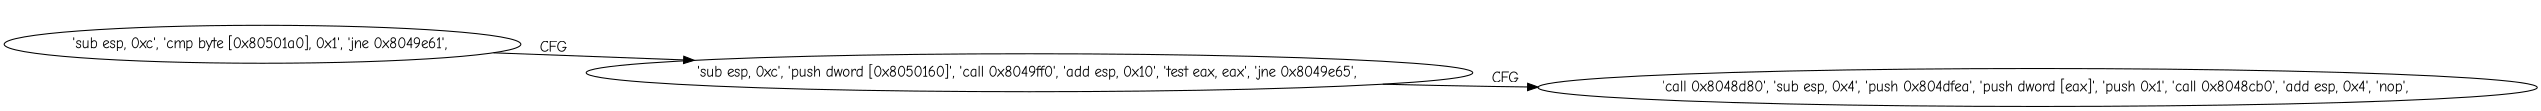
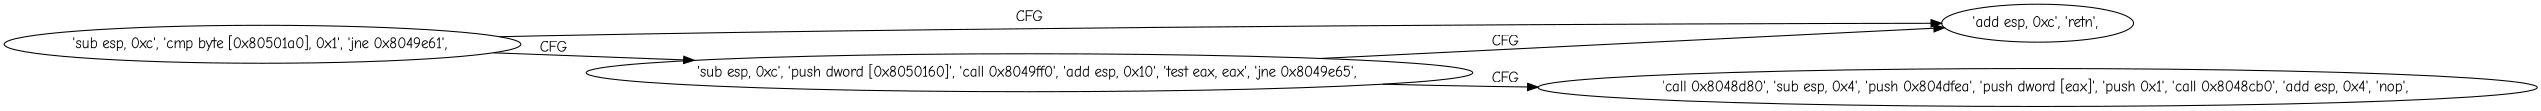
none -> (2038, 23)
